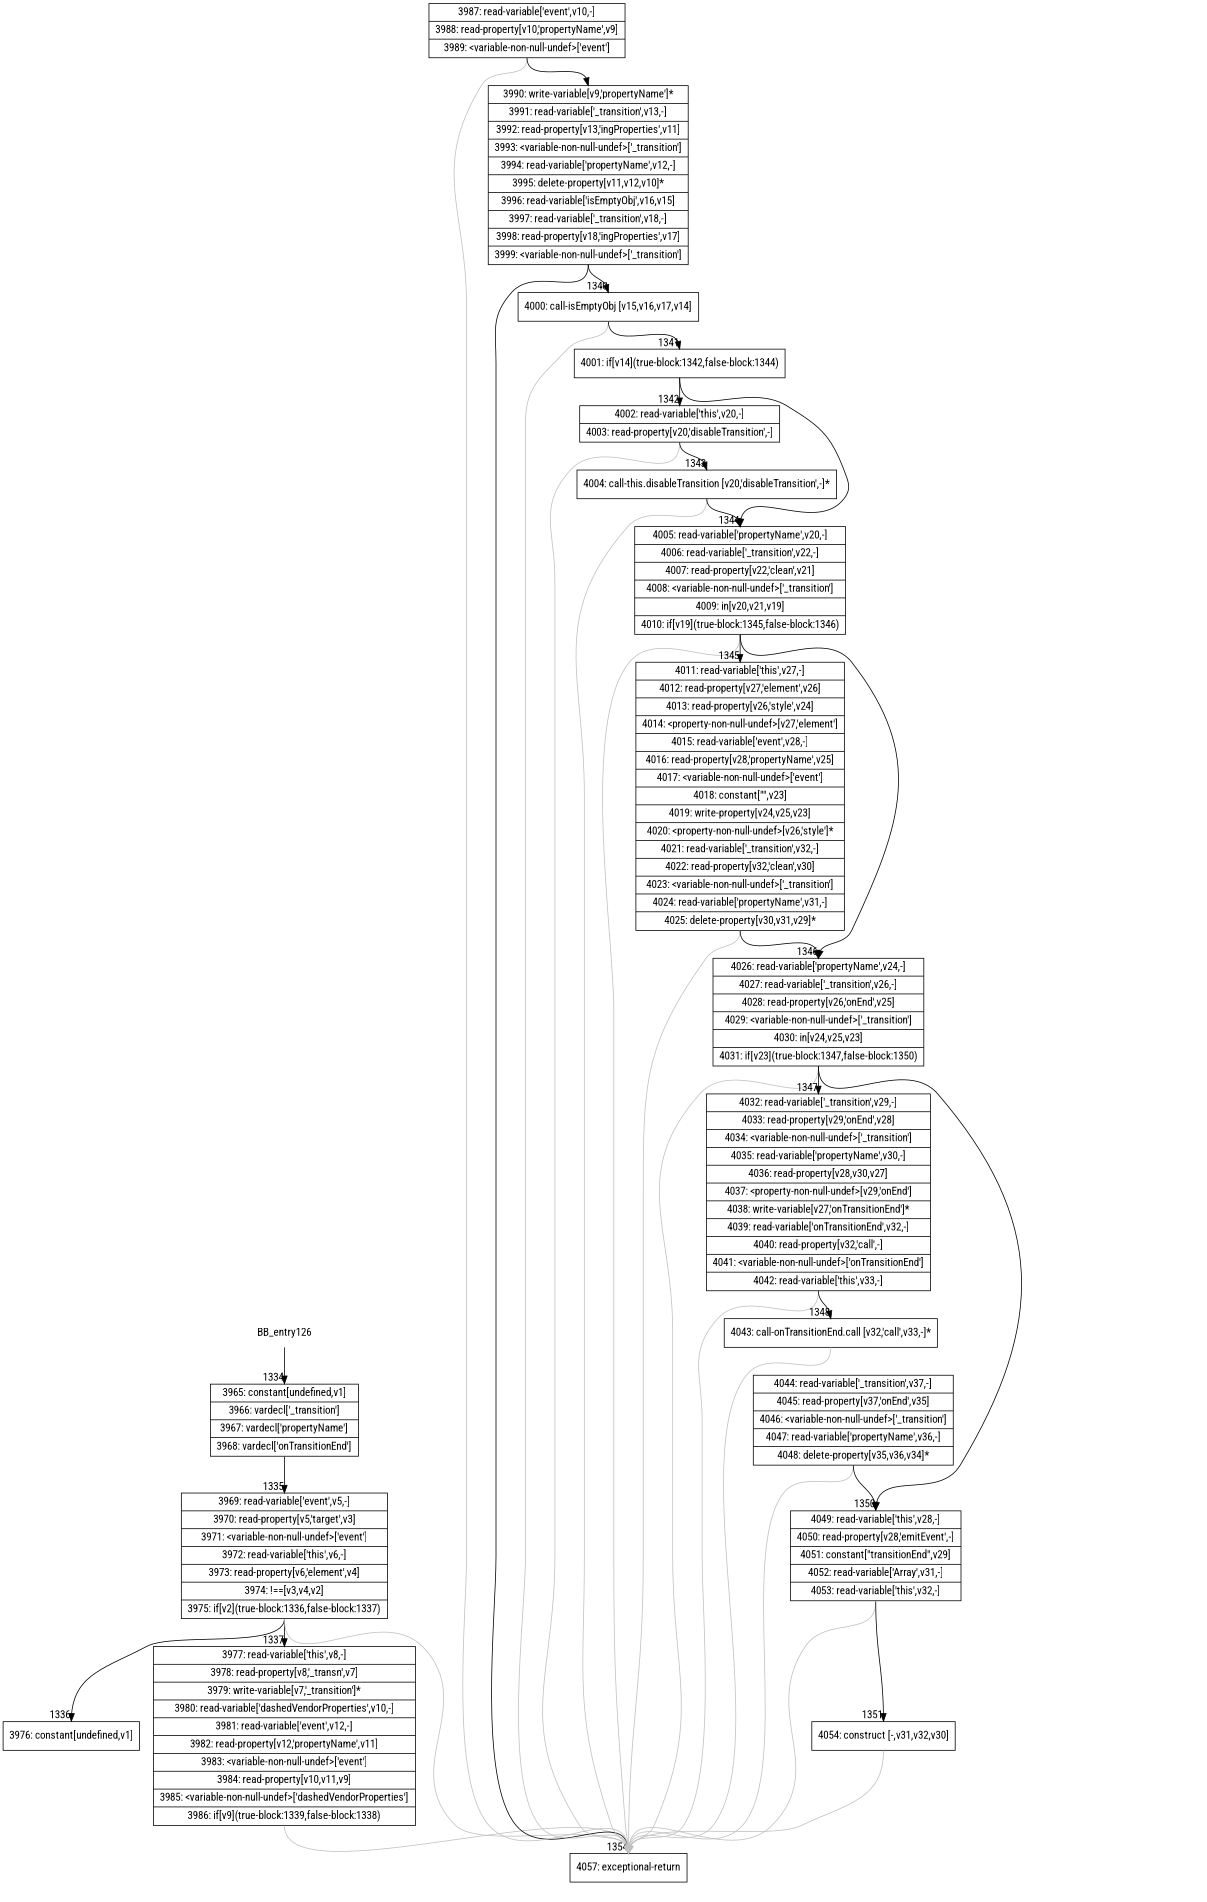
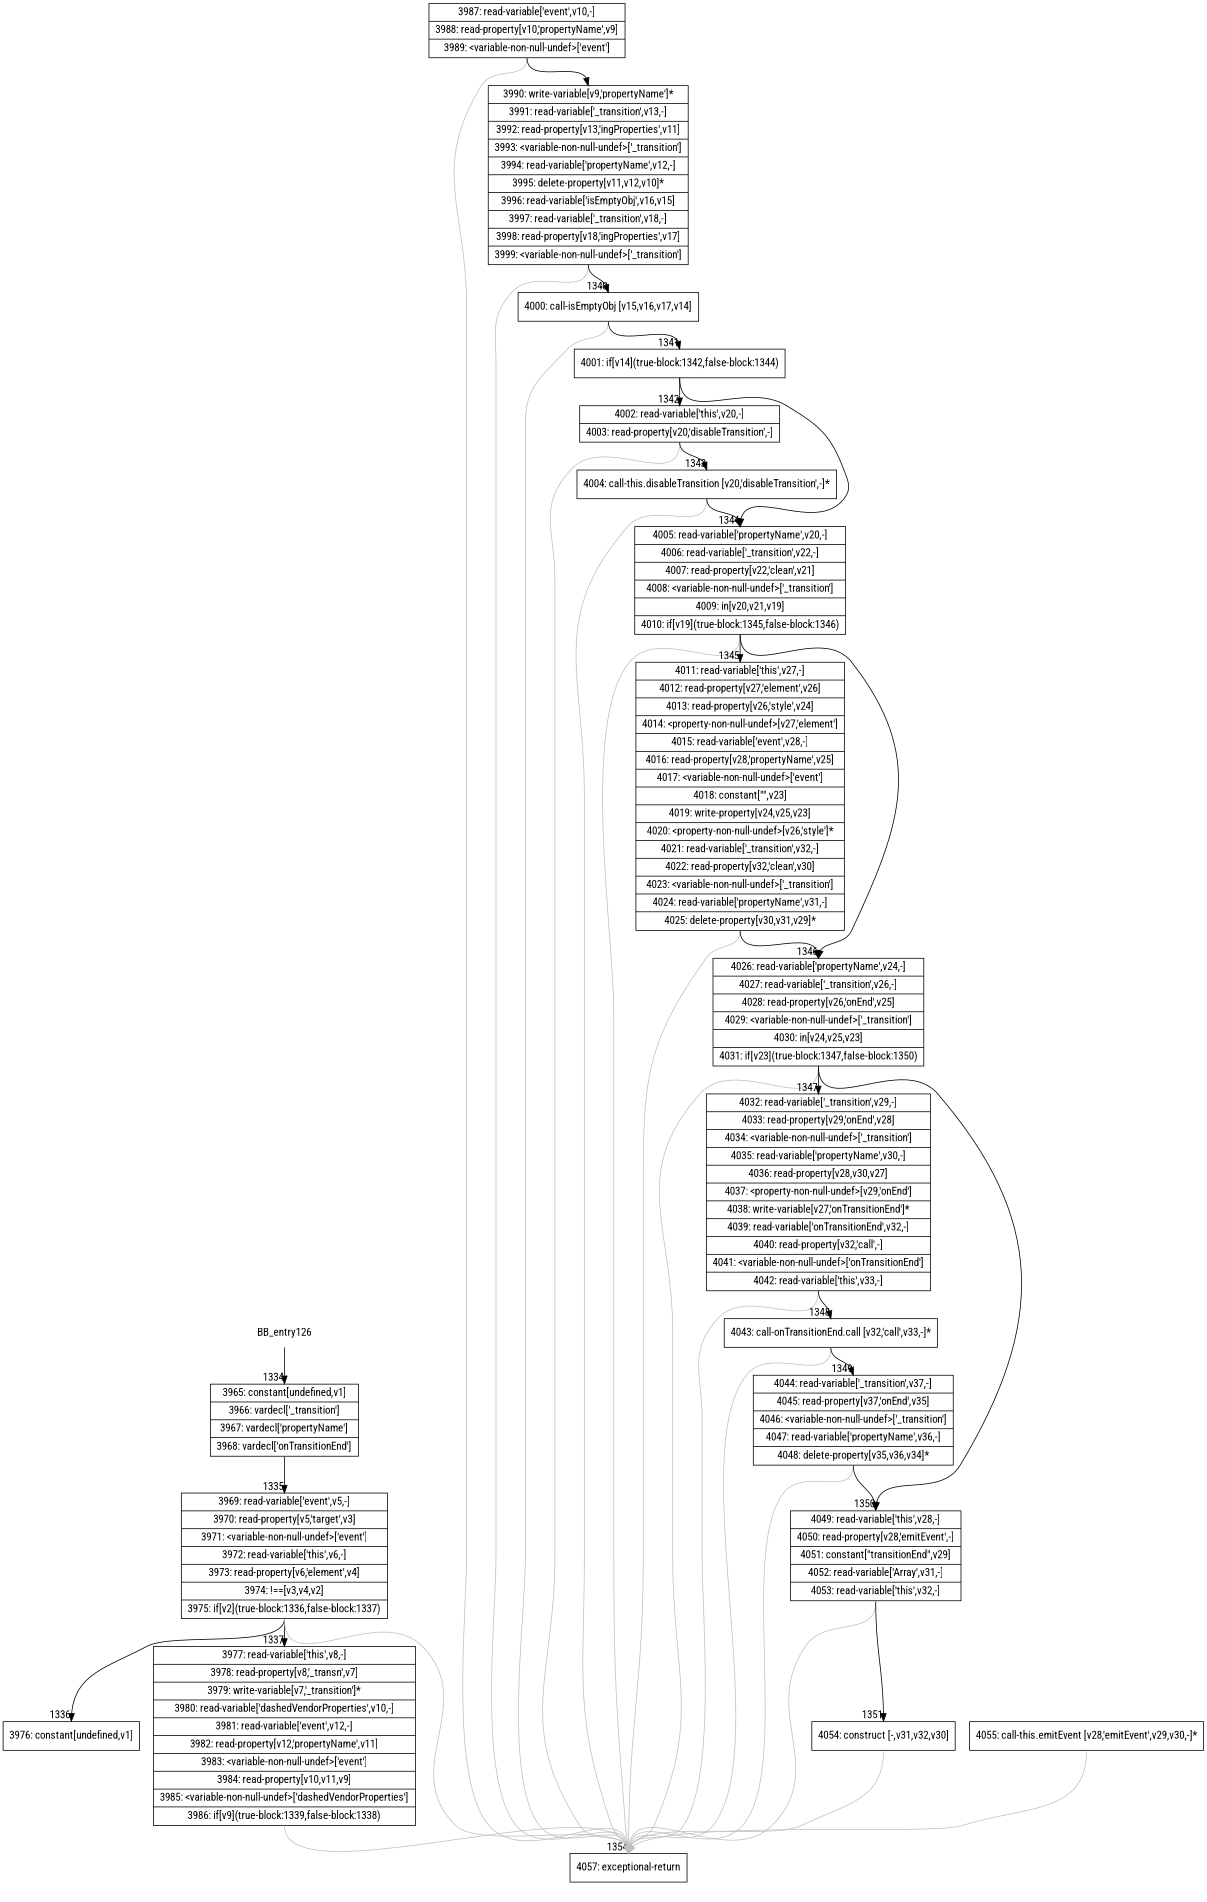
(496, 1075) -> (496, 1075)
none -> (839, 1359)
none -> (1087, 1736)
